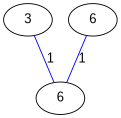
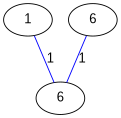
(28, 20) -> (28, 20)
